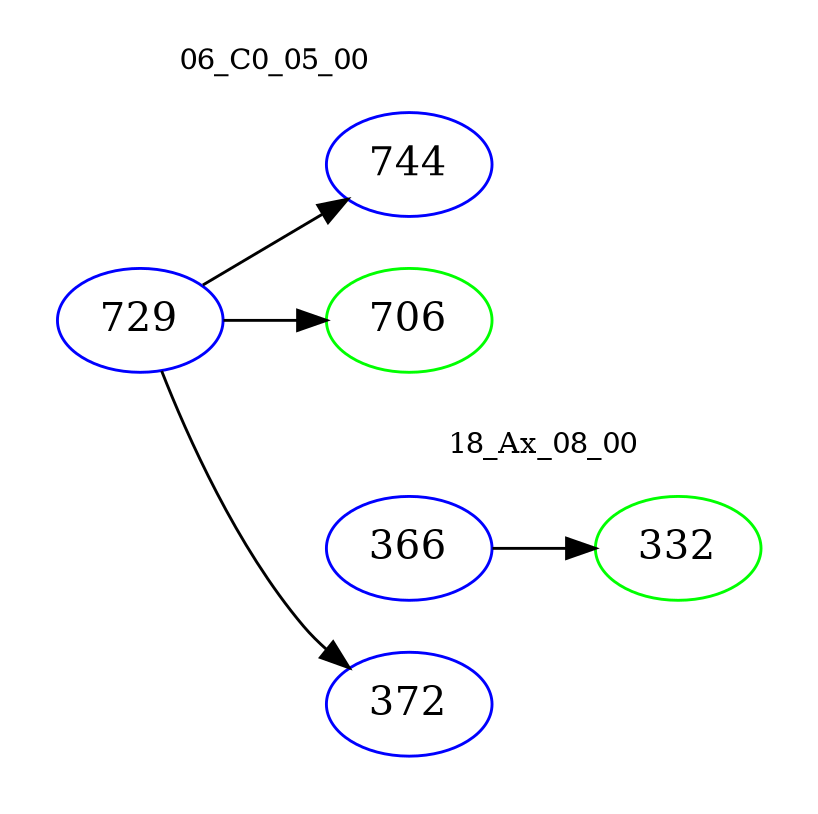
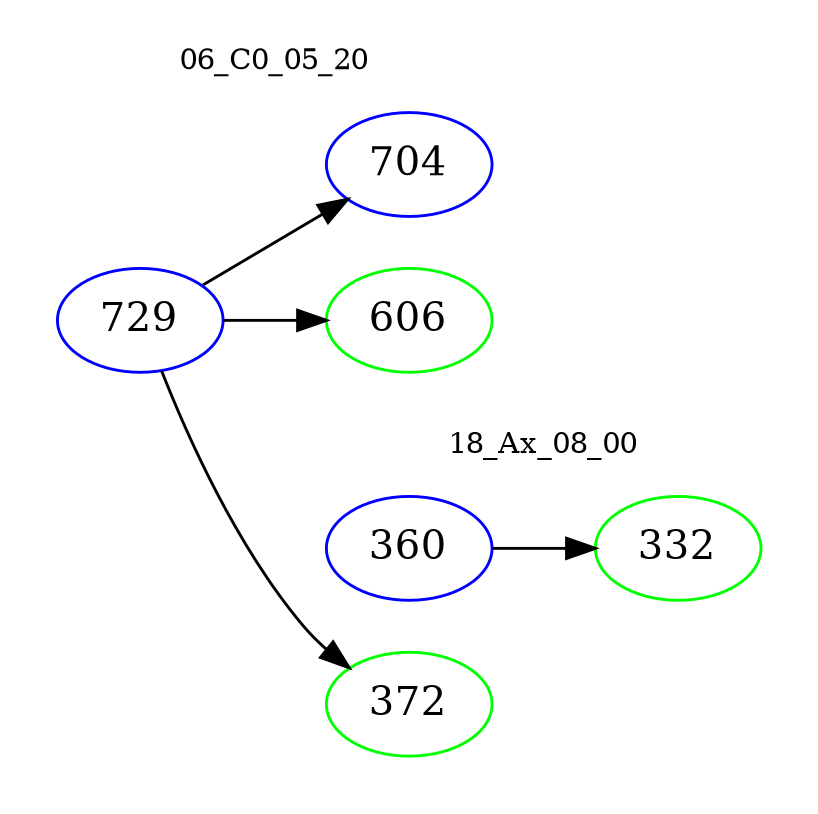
(275, 62) -> (275, 62)
(409, 165) -> (409, 165)
(409, 320) -> (409, 320)
(409, 548) -> (409, 548)
(409, 704) -> (409, 704)
